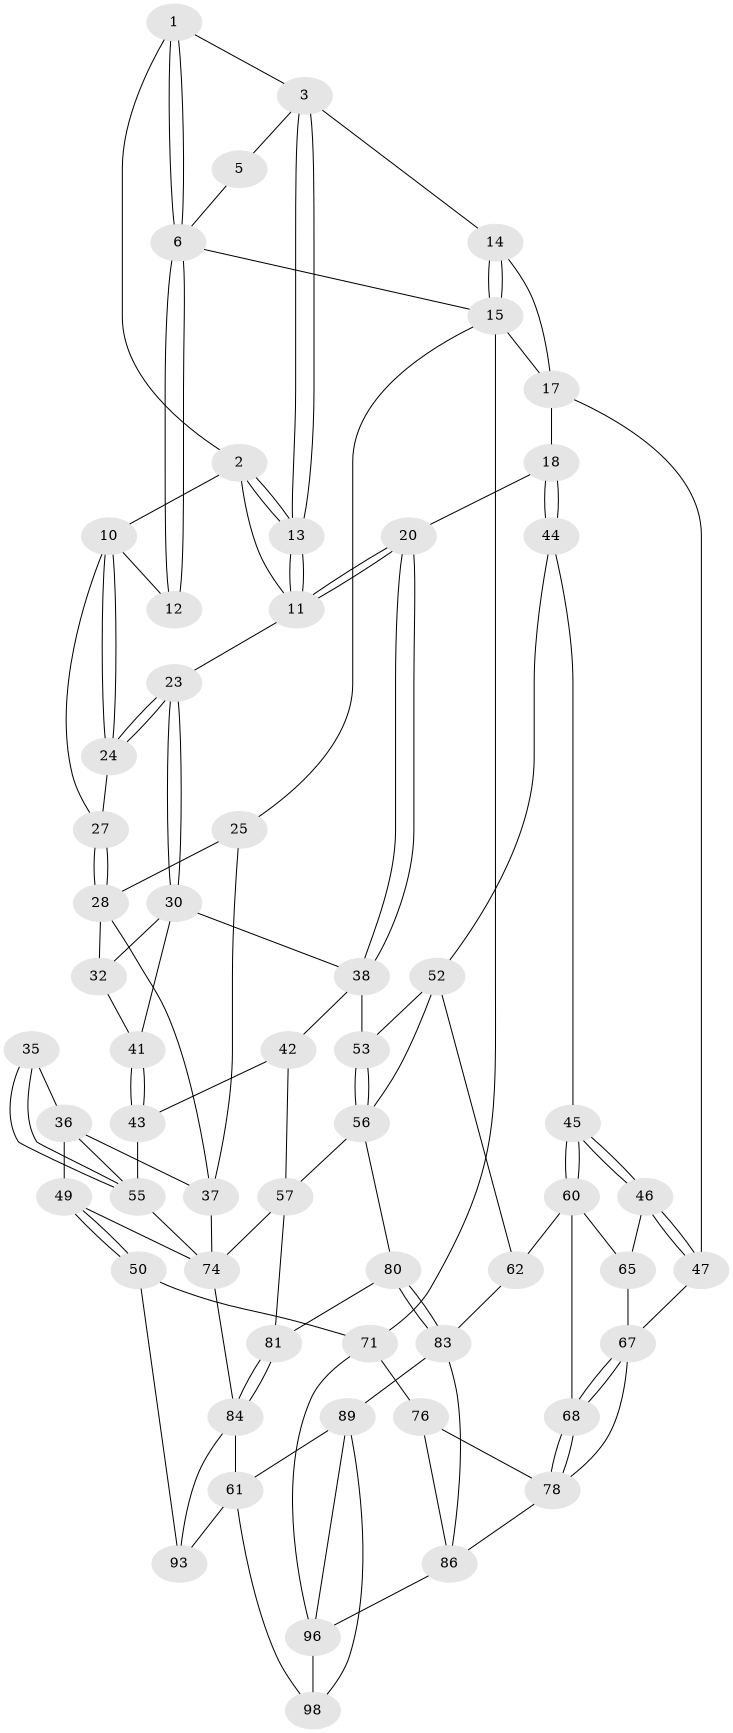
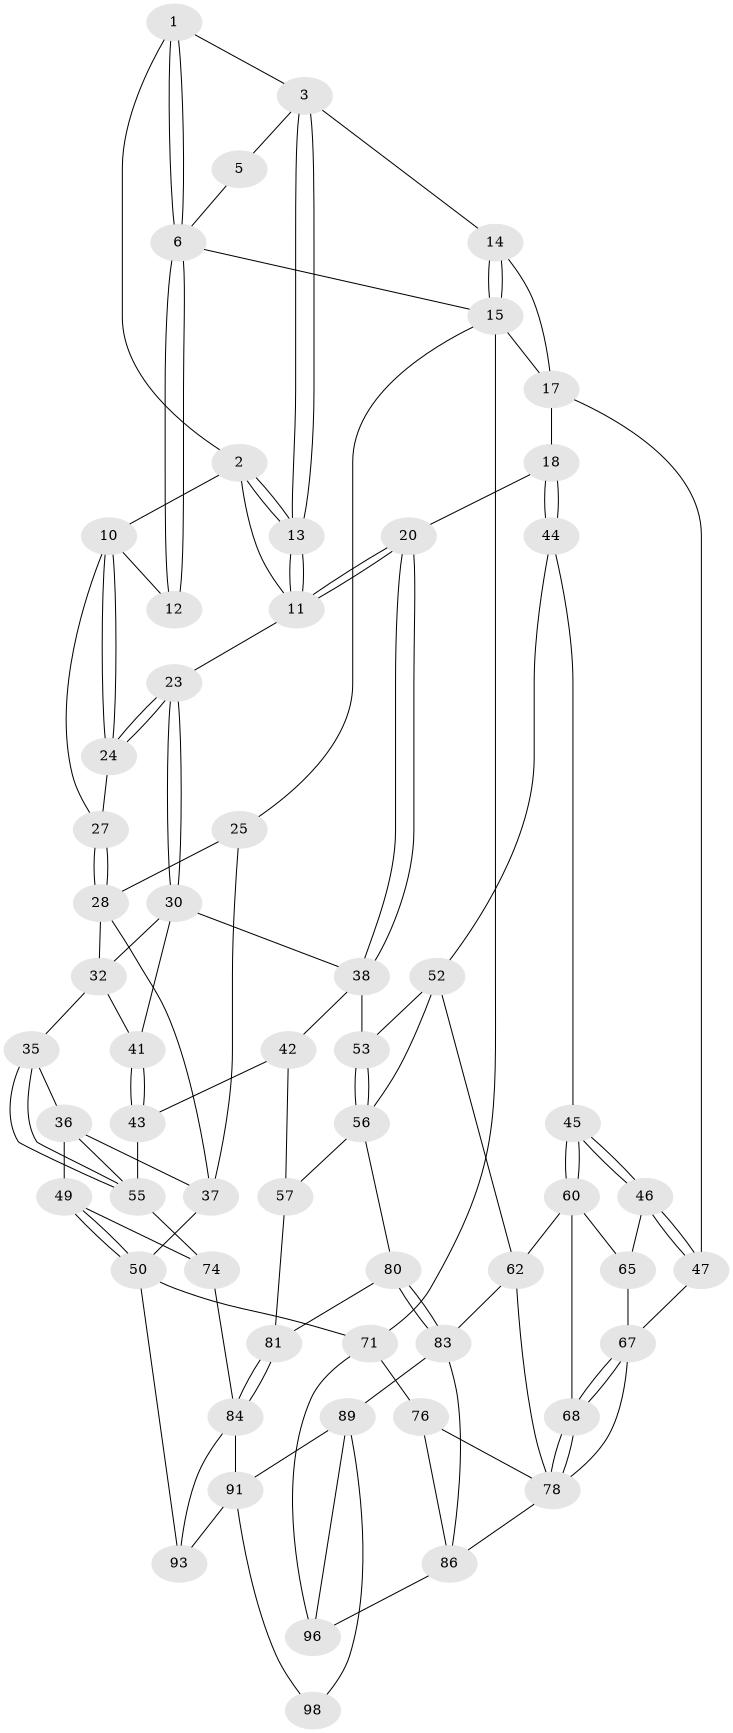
none -> (65, 1013)
(249, 1233) -> none
(212, 1234) -> (180, 1228)
none -> (526, 1381)
(235, 1490) -> (235, 1490)
(313, 1674) -> none
